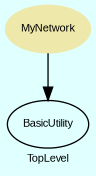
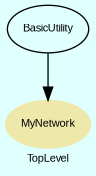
(48, 70) -> (48, 70)
